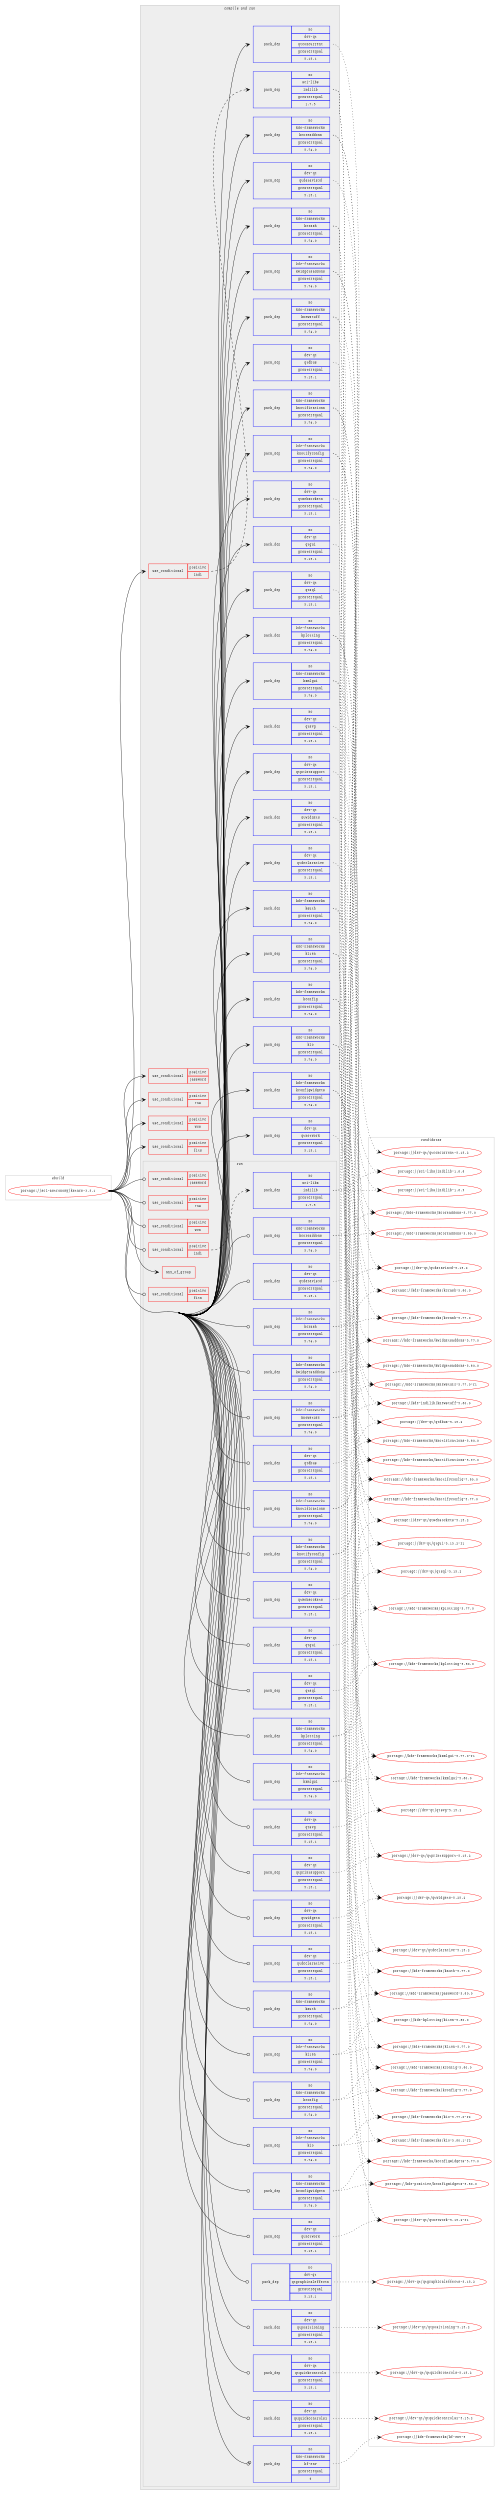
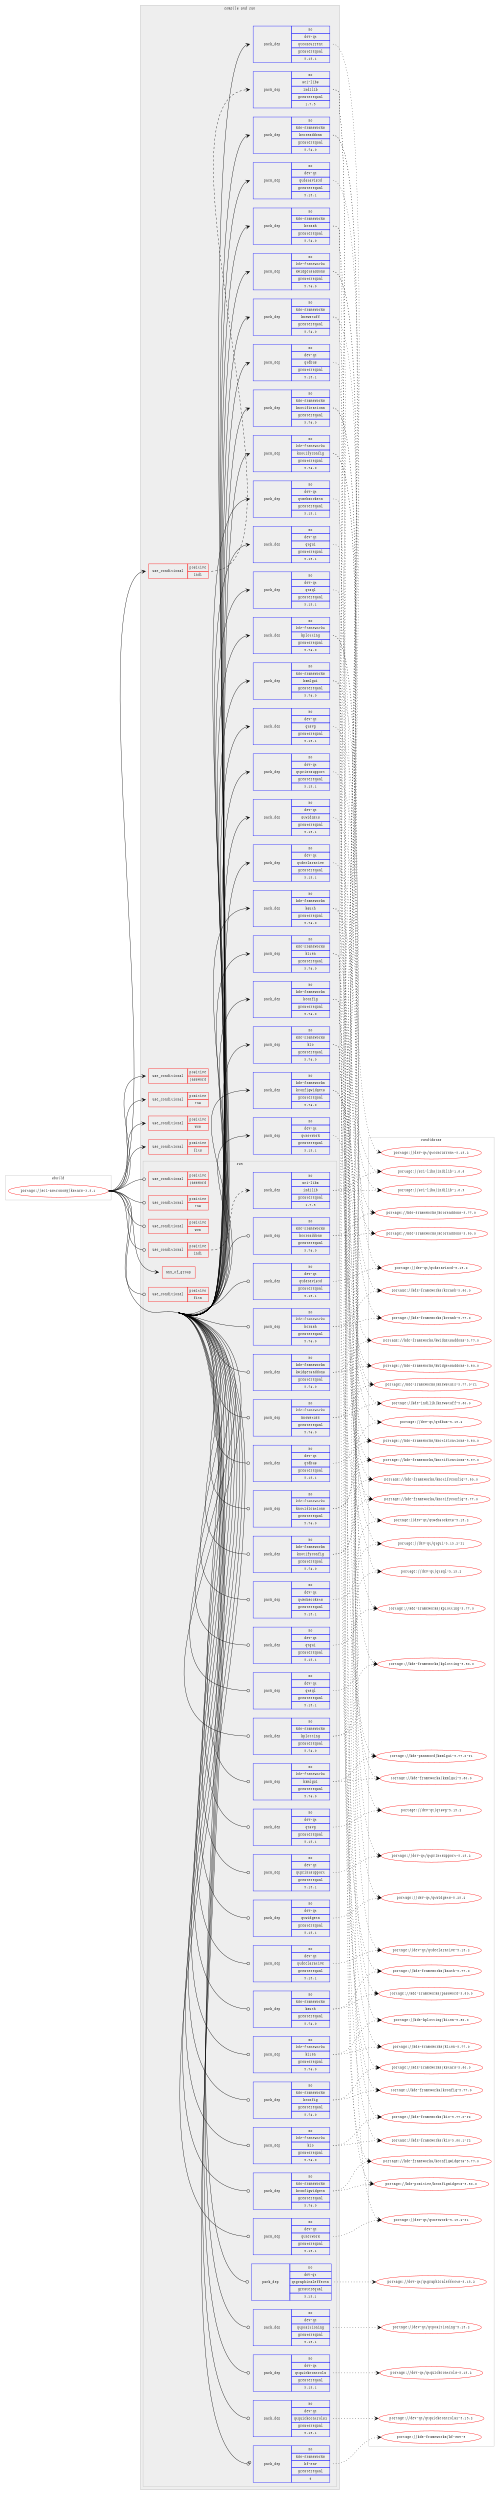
(431, 1756) -> (431, 1756)
(431, 2068) -> (431, 2068)
